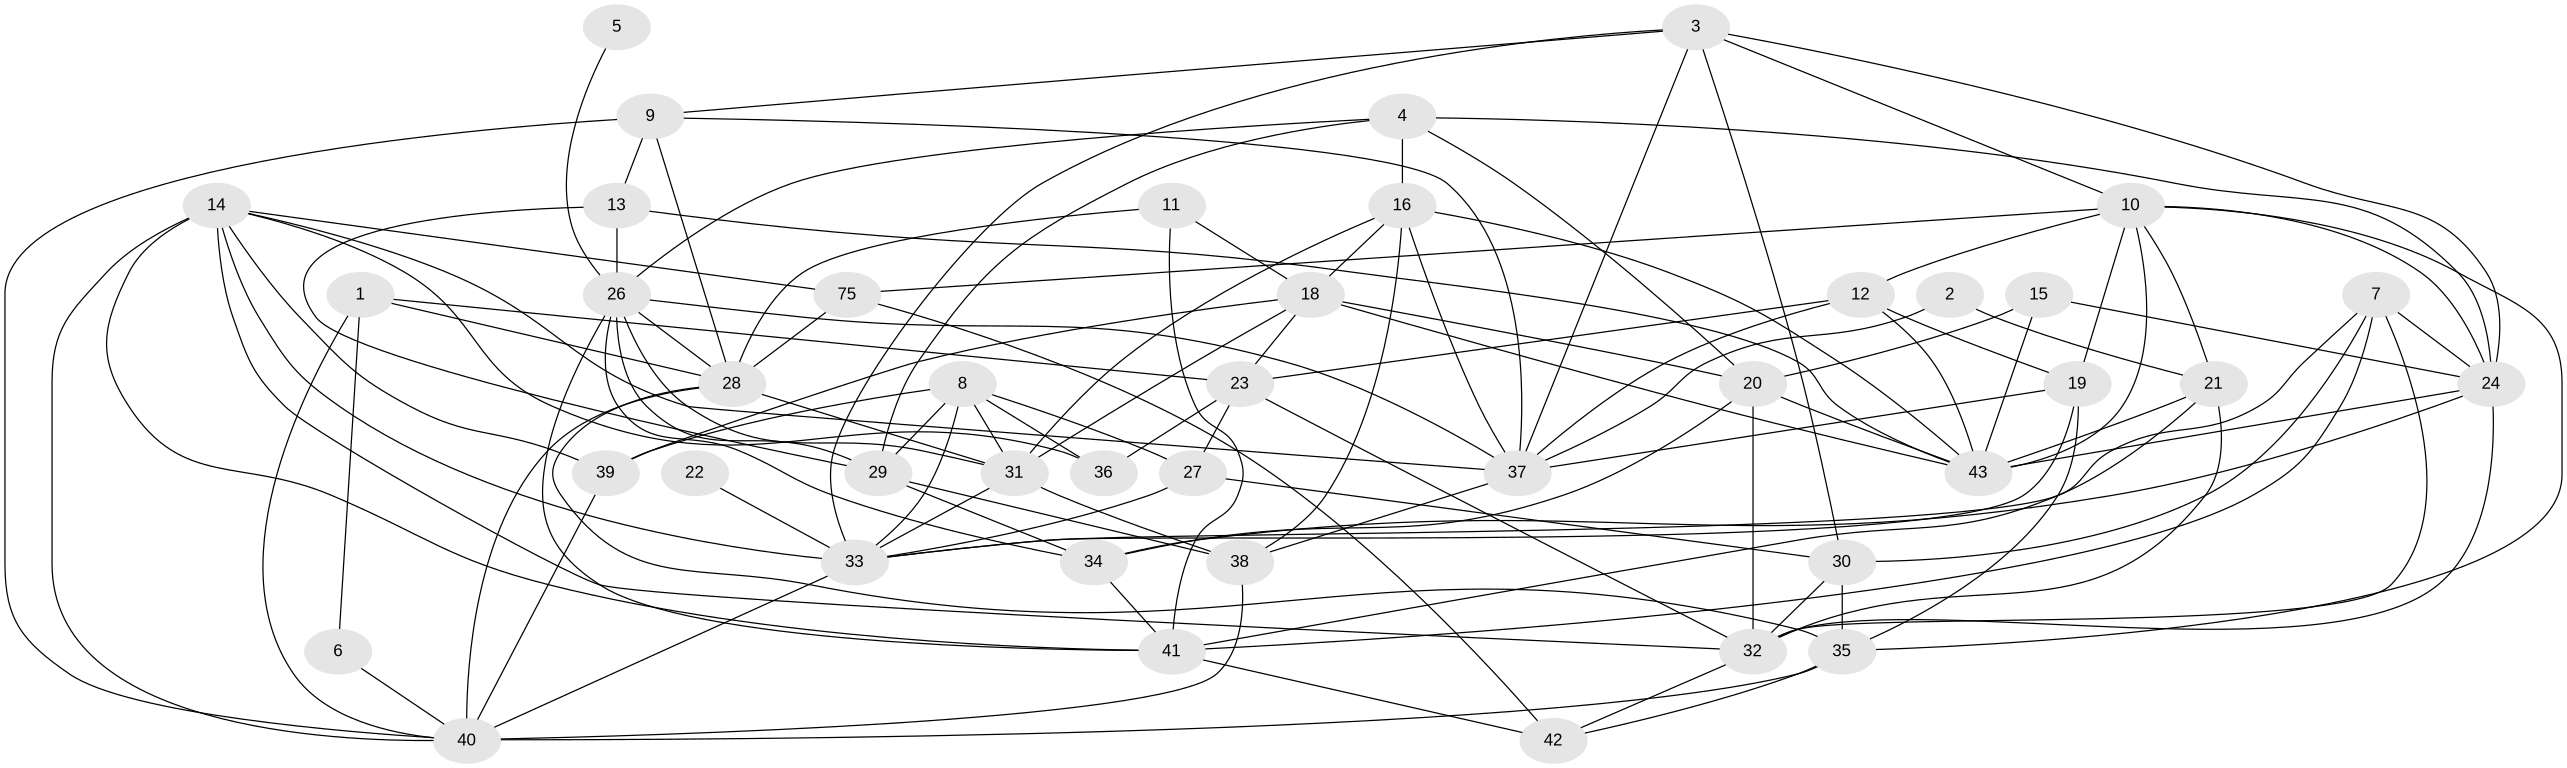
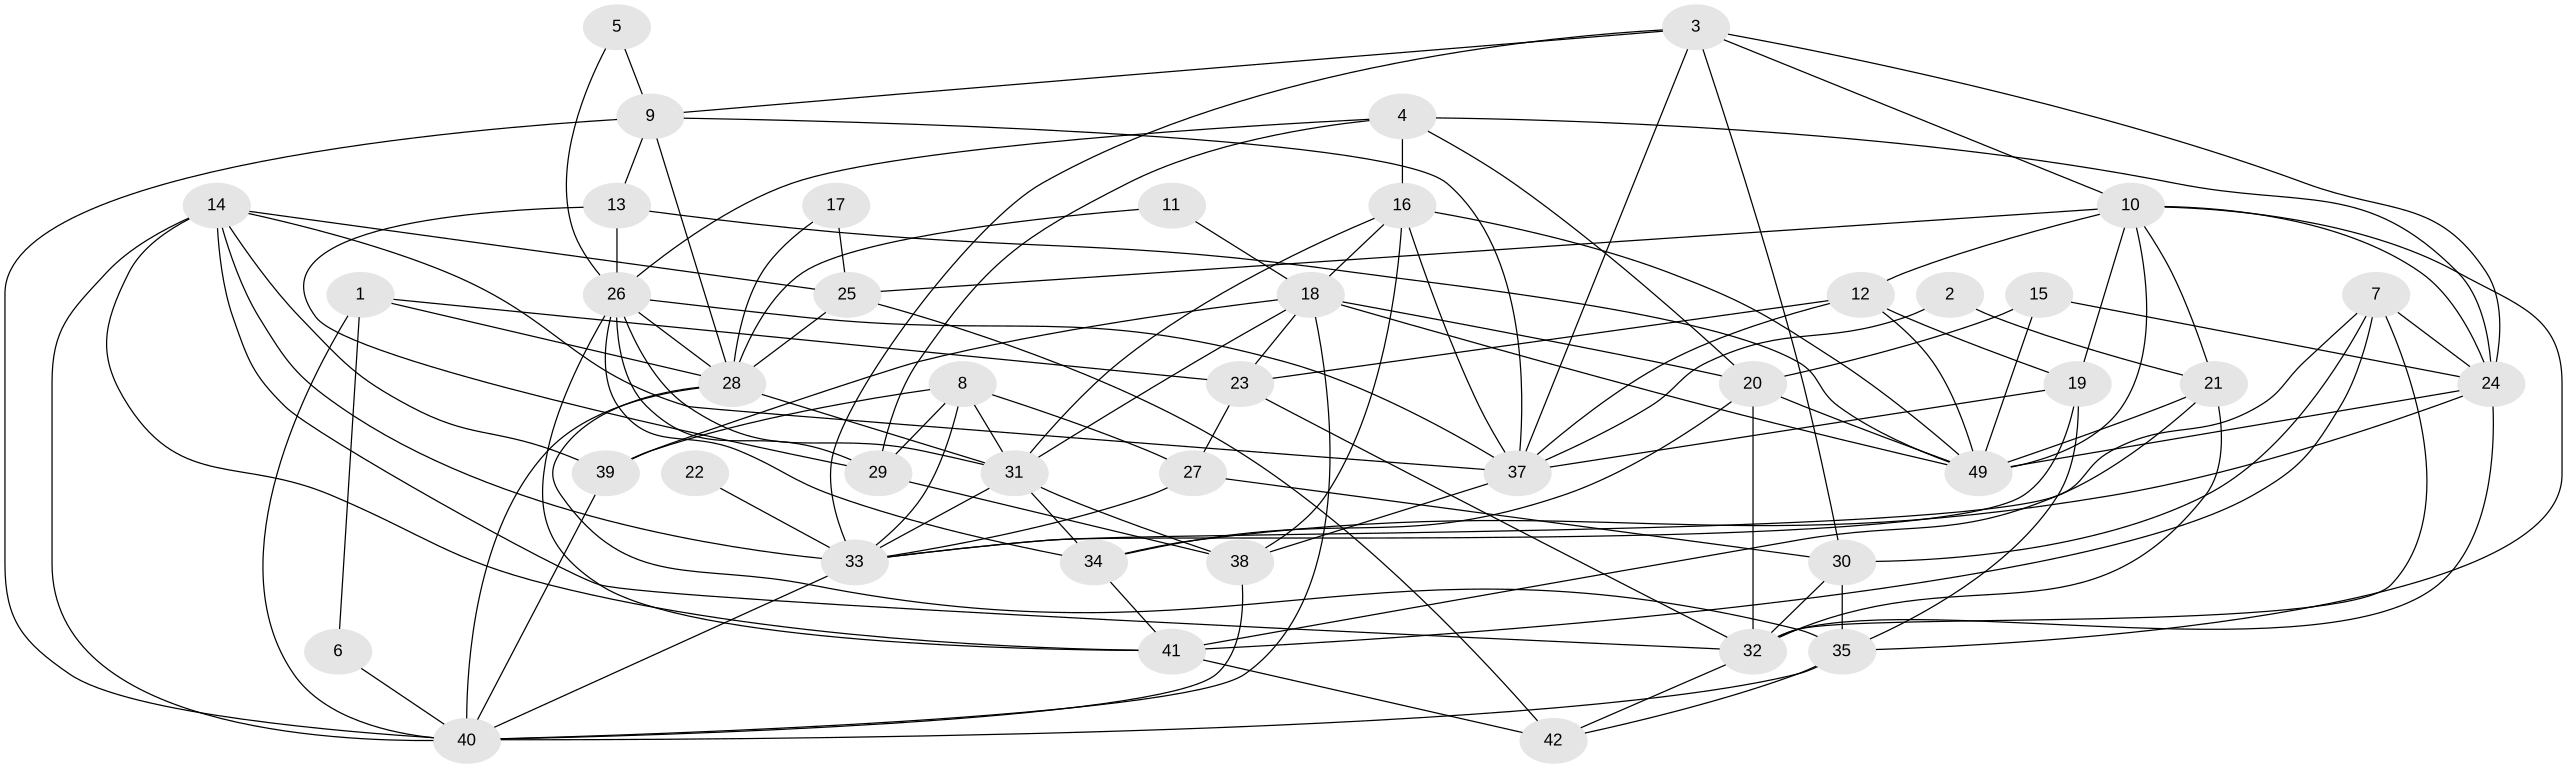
none -> (634, 72)
none -> (836, 206)
(847, 295) -> (847, 295)
(1225, 434) -> none
(1104, 473) -> none
(1979, 473) -> (1979, 473)
(986, 518) -> (1065, 529)
none -> (1205, 688)
